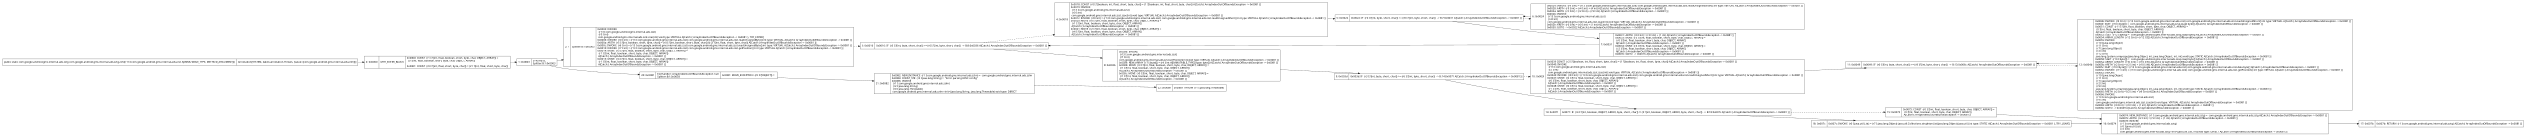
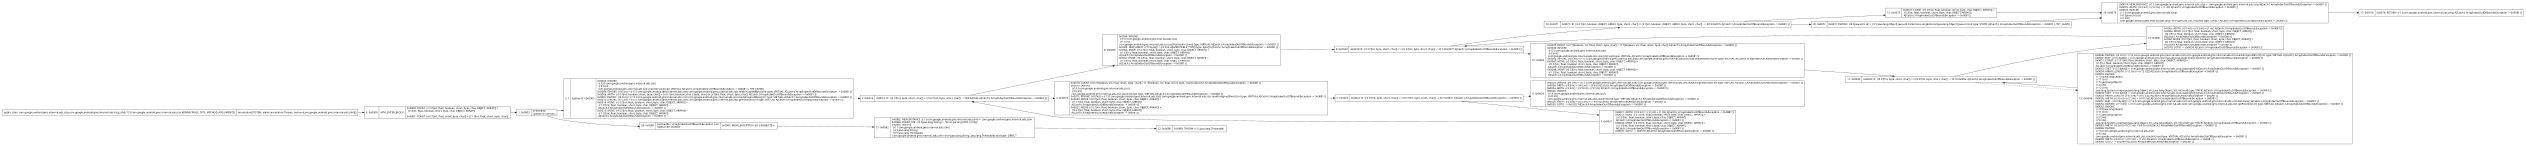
(1528, 16) -> none
none -> (2215, 38)
(1837, 112) -> (1814, 18)
